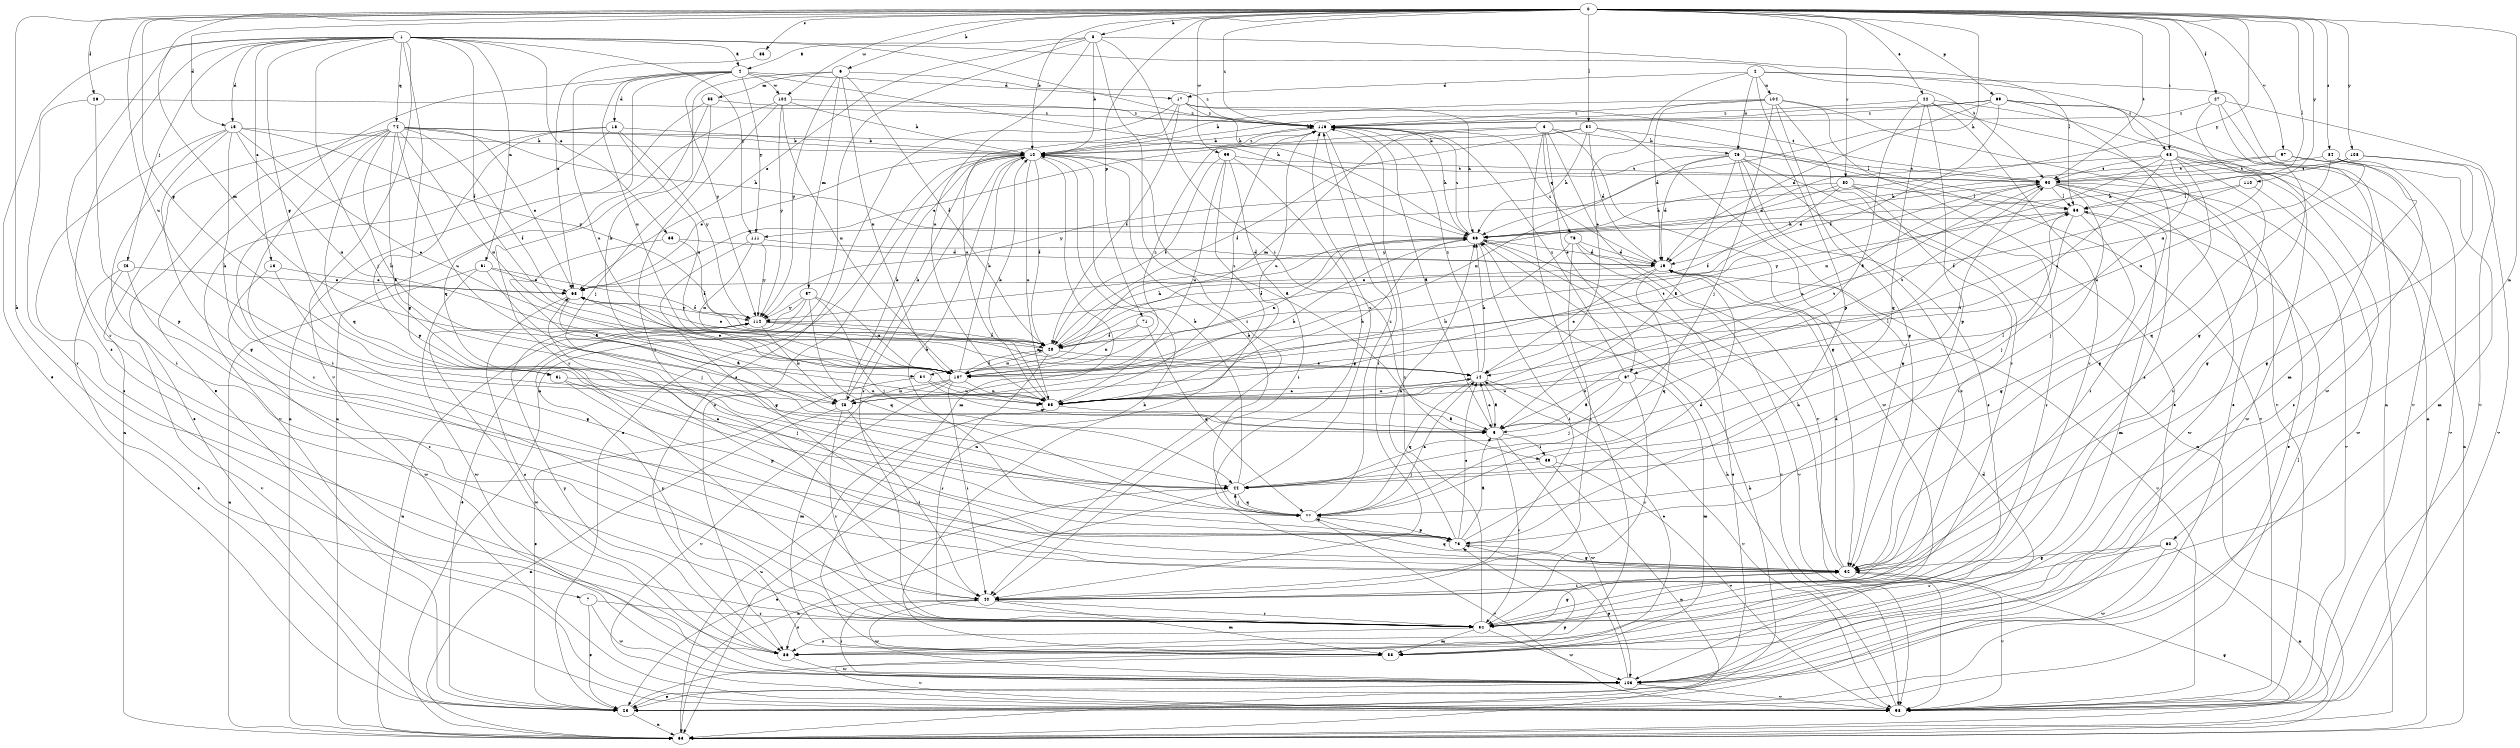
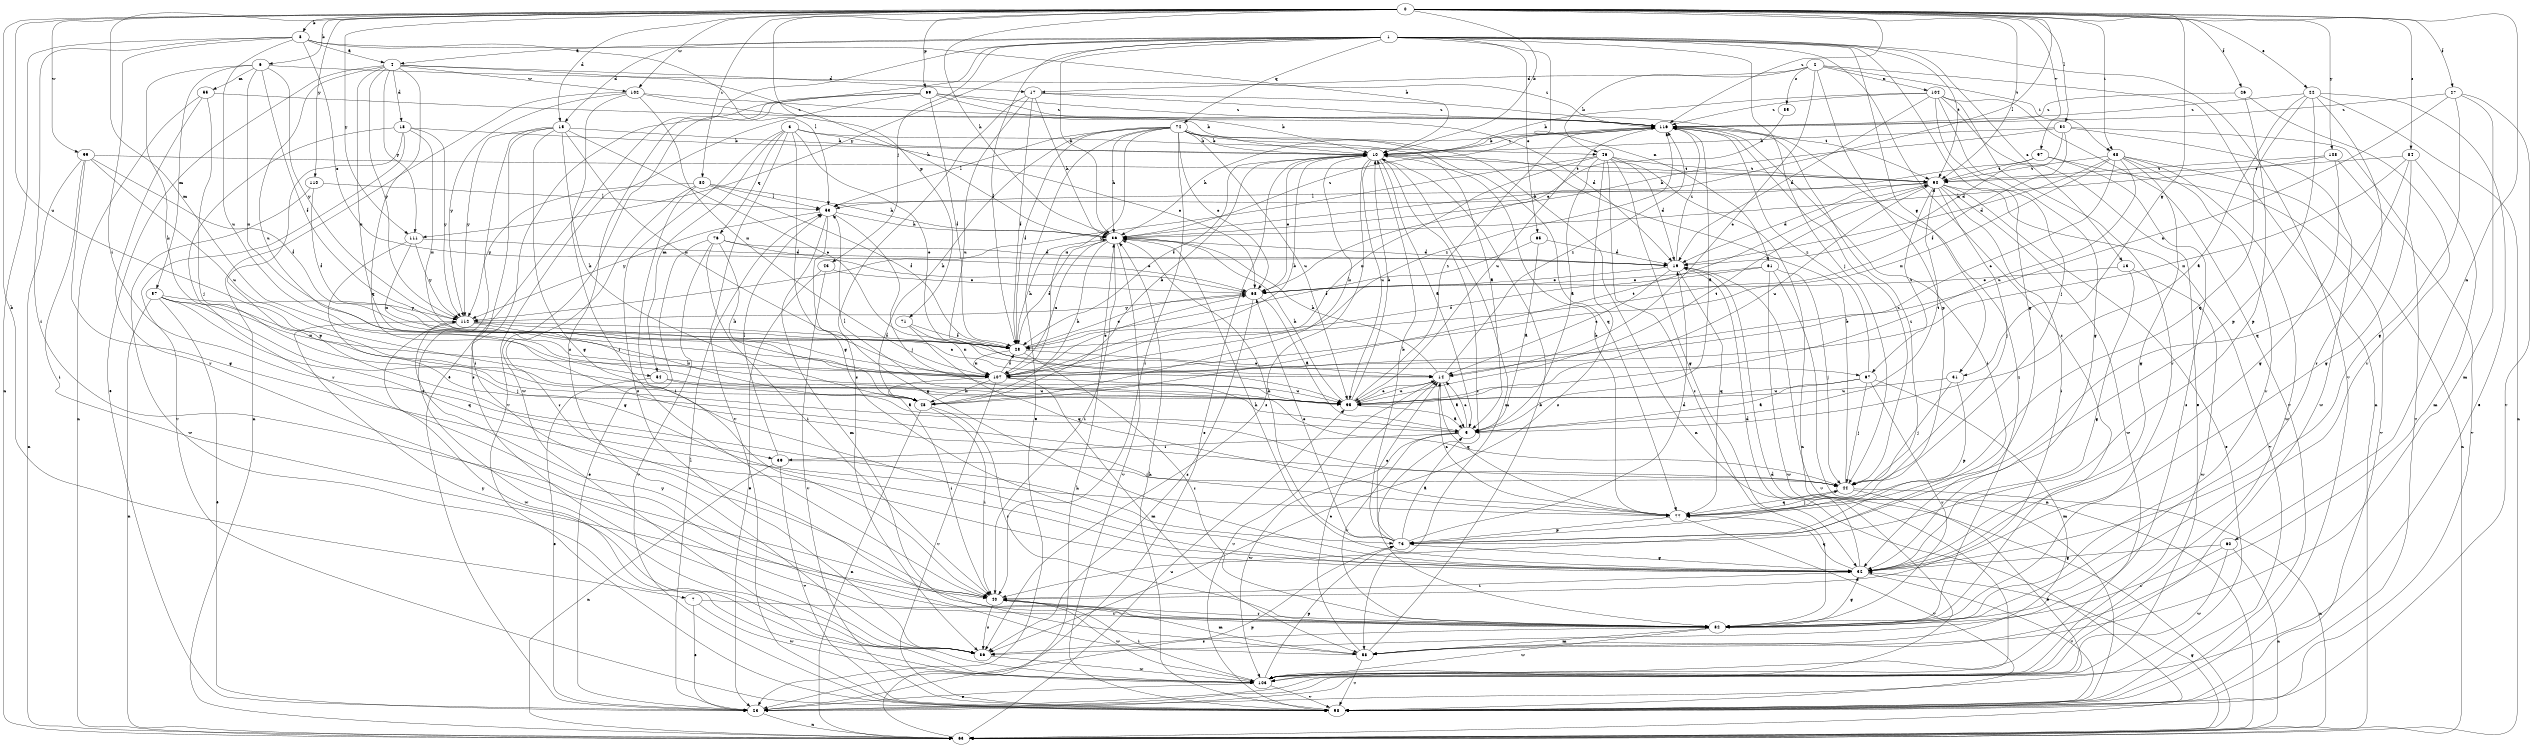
(1170, 13) -> (1792, 81)
none -> (984, 262)
(757, 564) -> none
